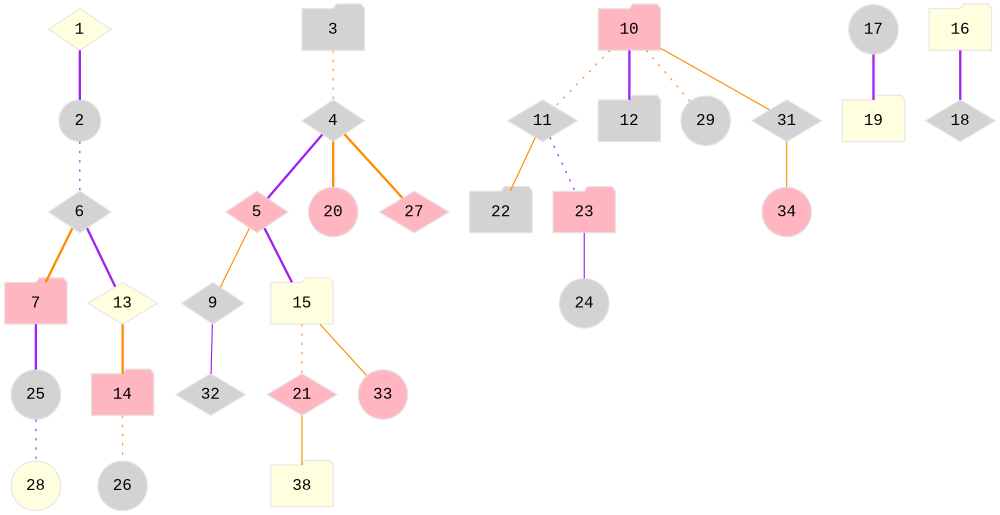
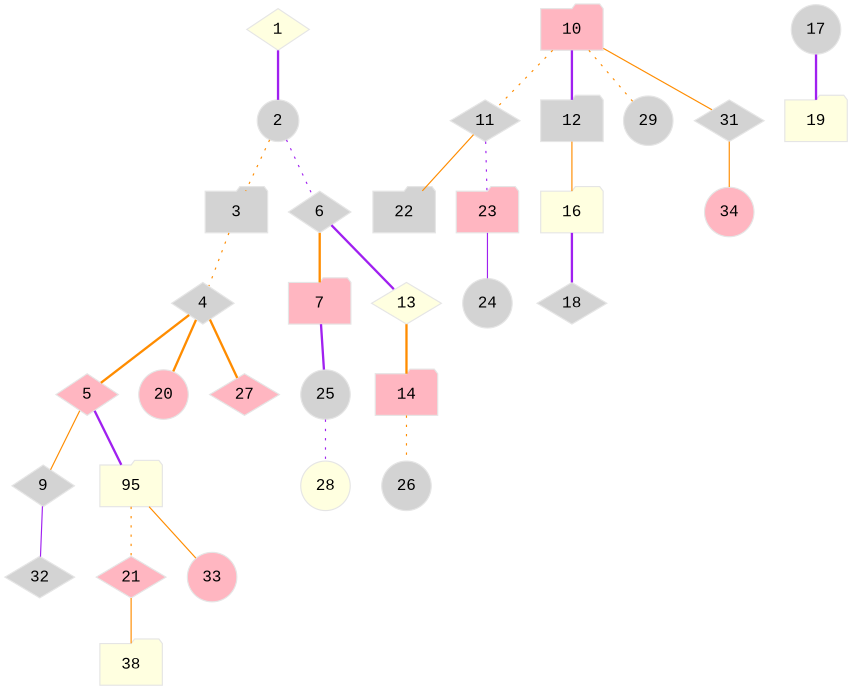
none -> (258, 165)
(295, 166) -> (145, 349)
none -> (572, 166)
(302, 303) -> (131, 486)
